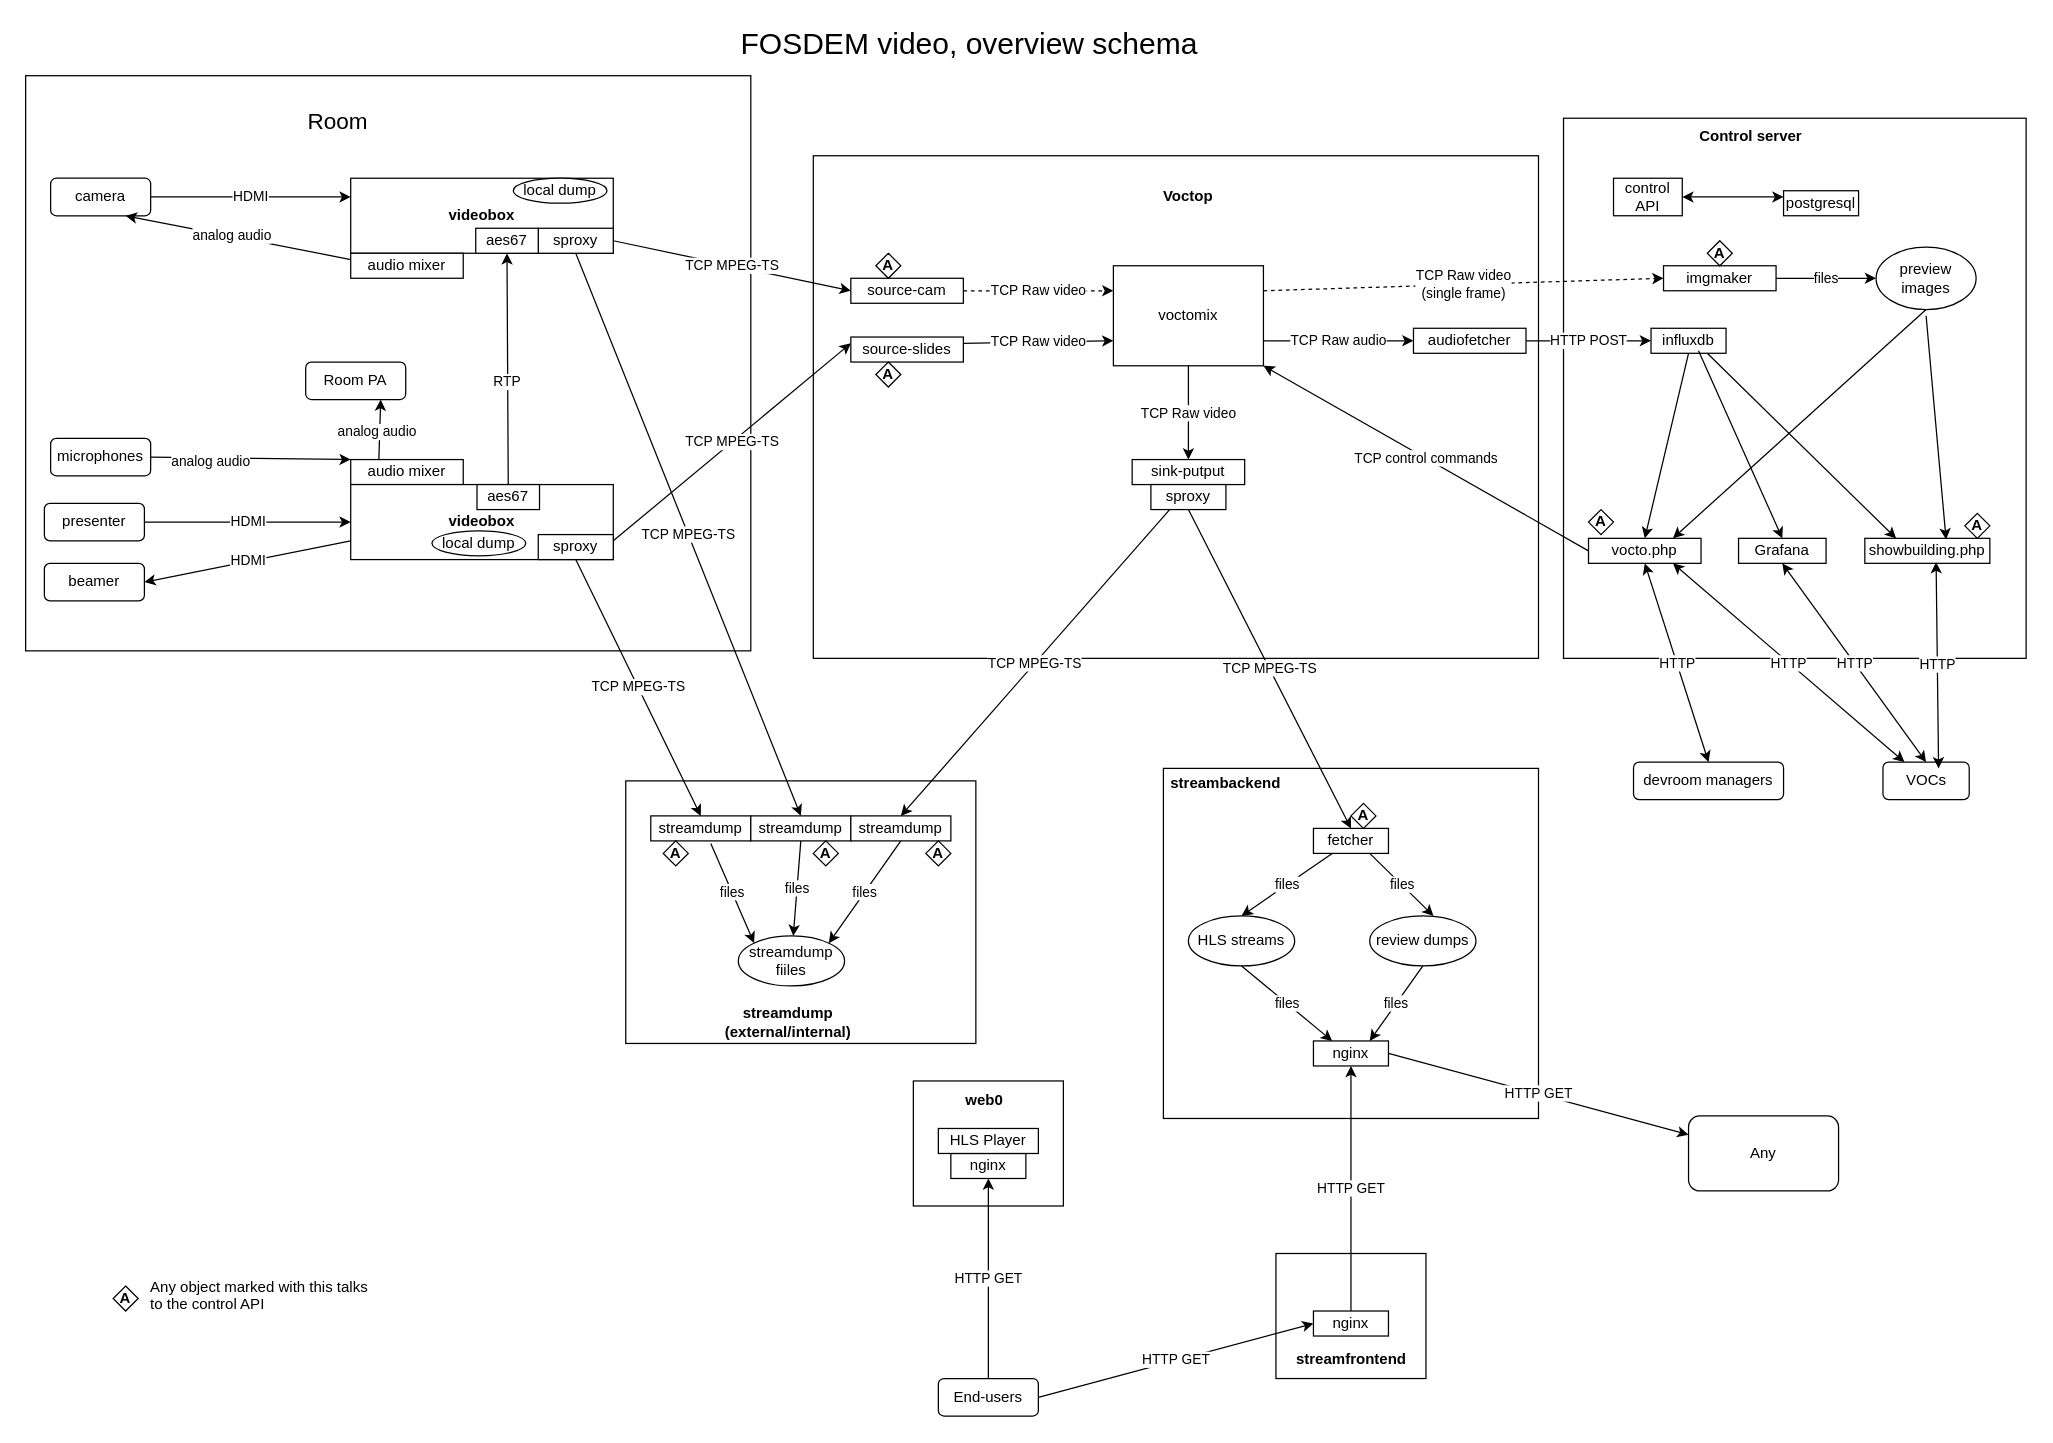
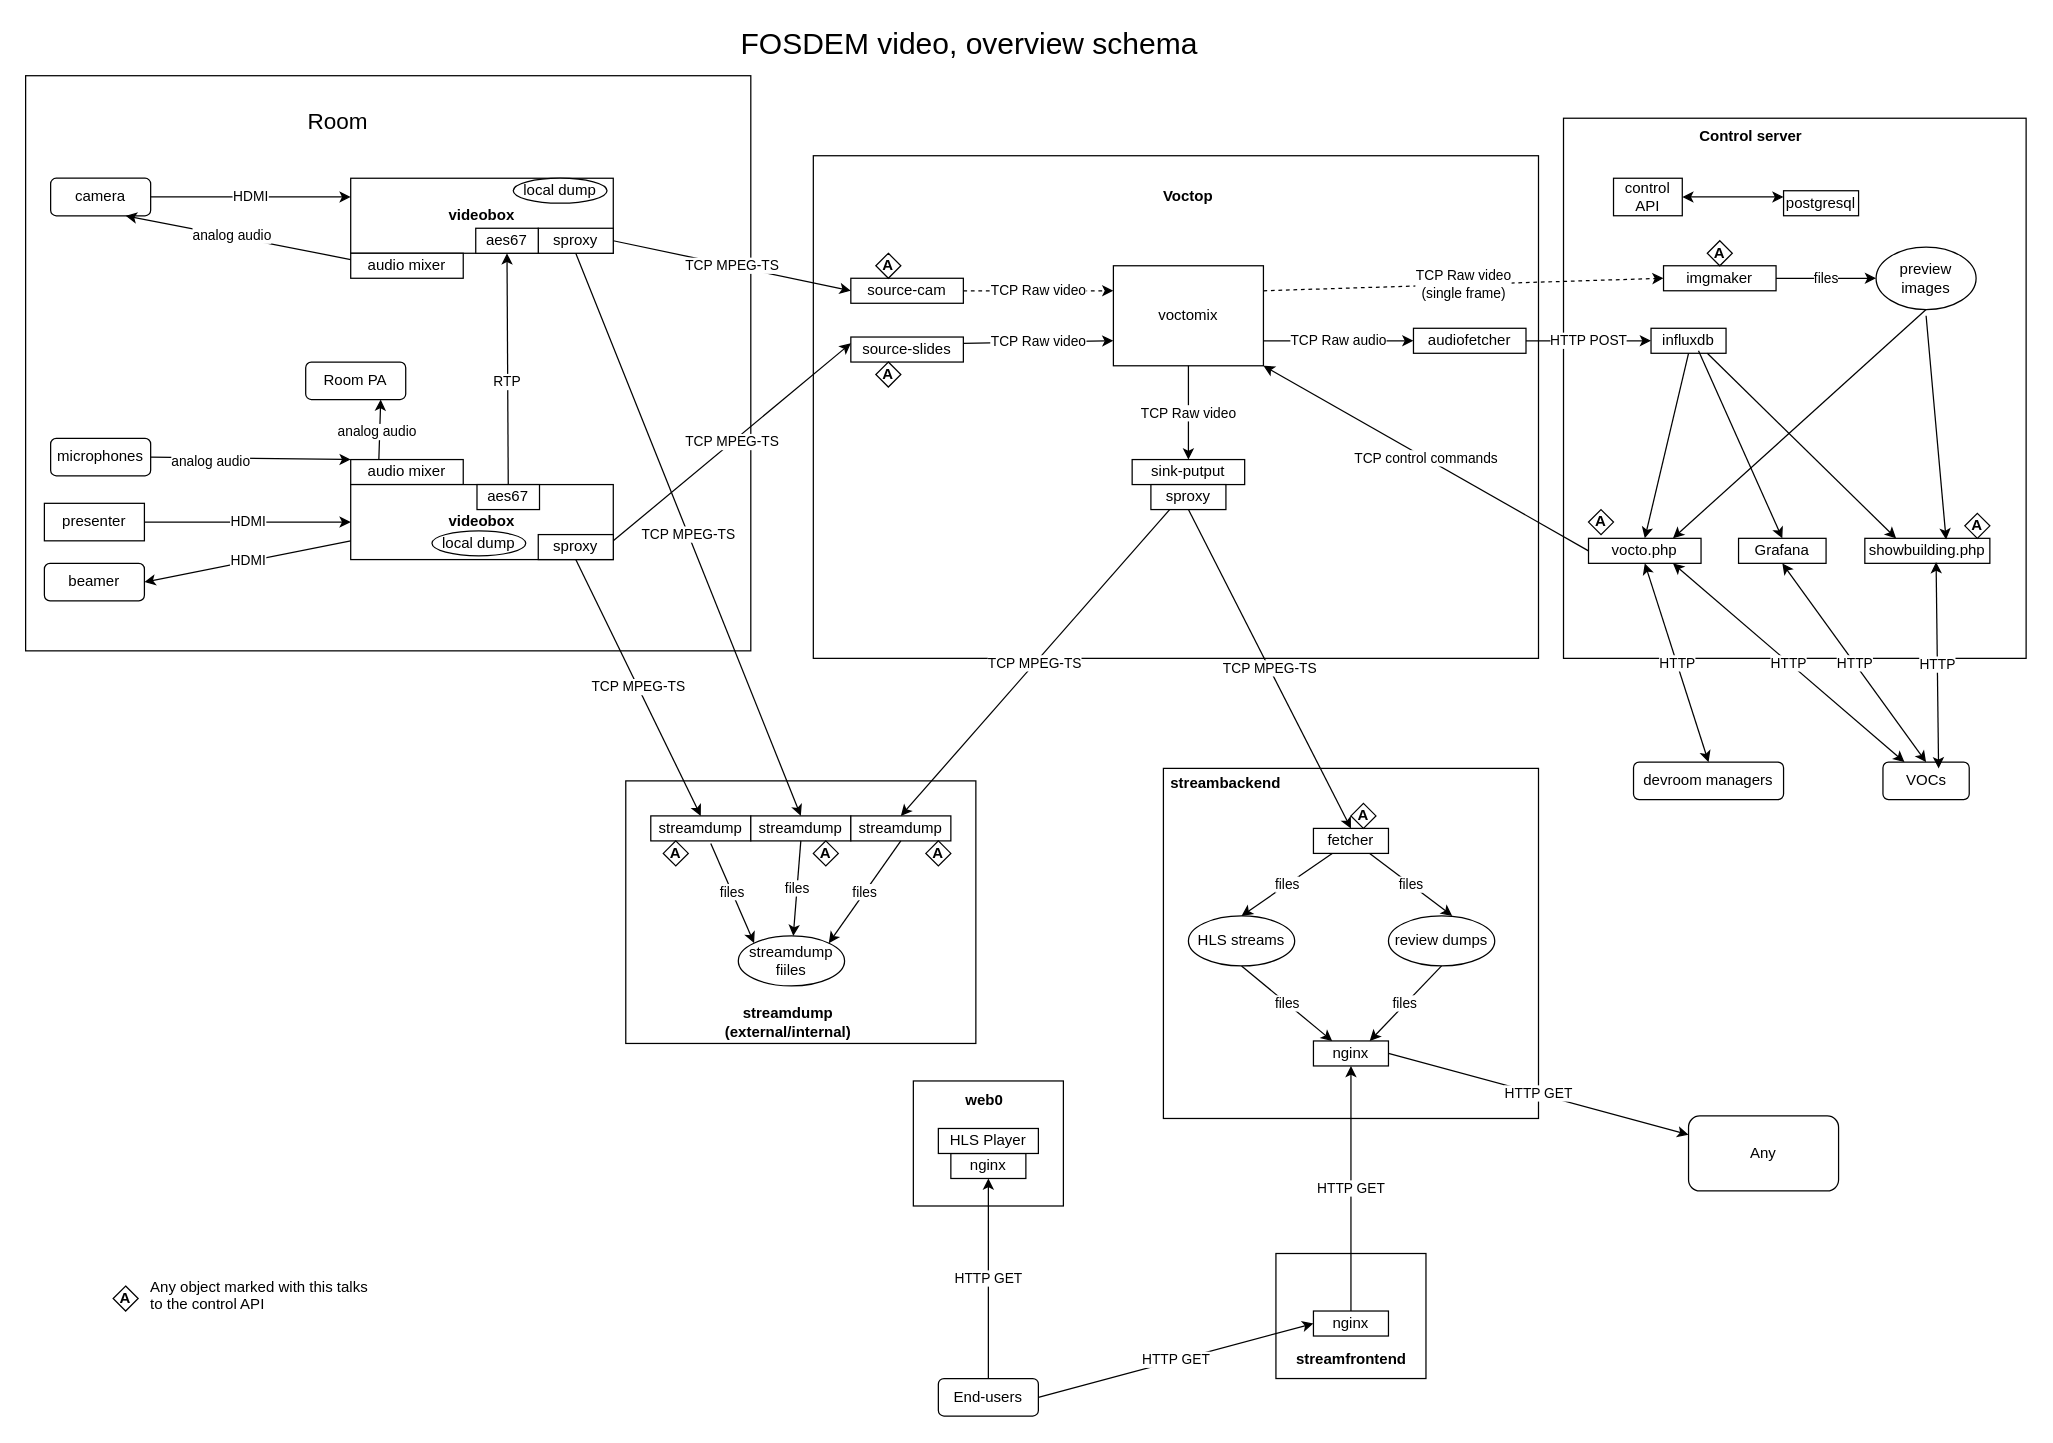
(94, 522) -> (94, 522)
(1423, 941) -> (1441, 941)
